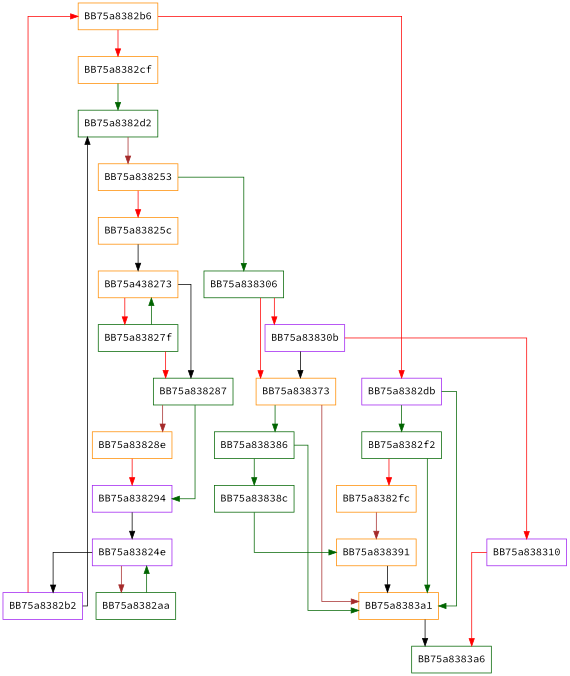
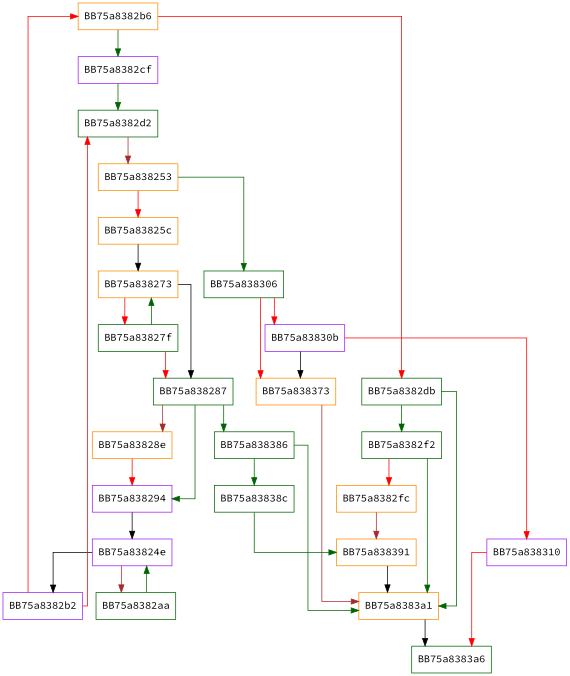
(118, 39) -> (118, 39)
(118, 70) -> (118, 70)
(138, 284) -> (138, 284)
(87, 378) -> (87, 378)
(402, 392) -> (402, 392)
(275, 415) -> (224, 415)
